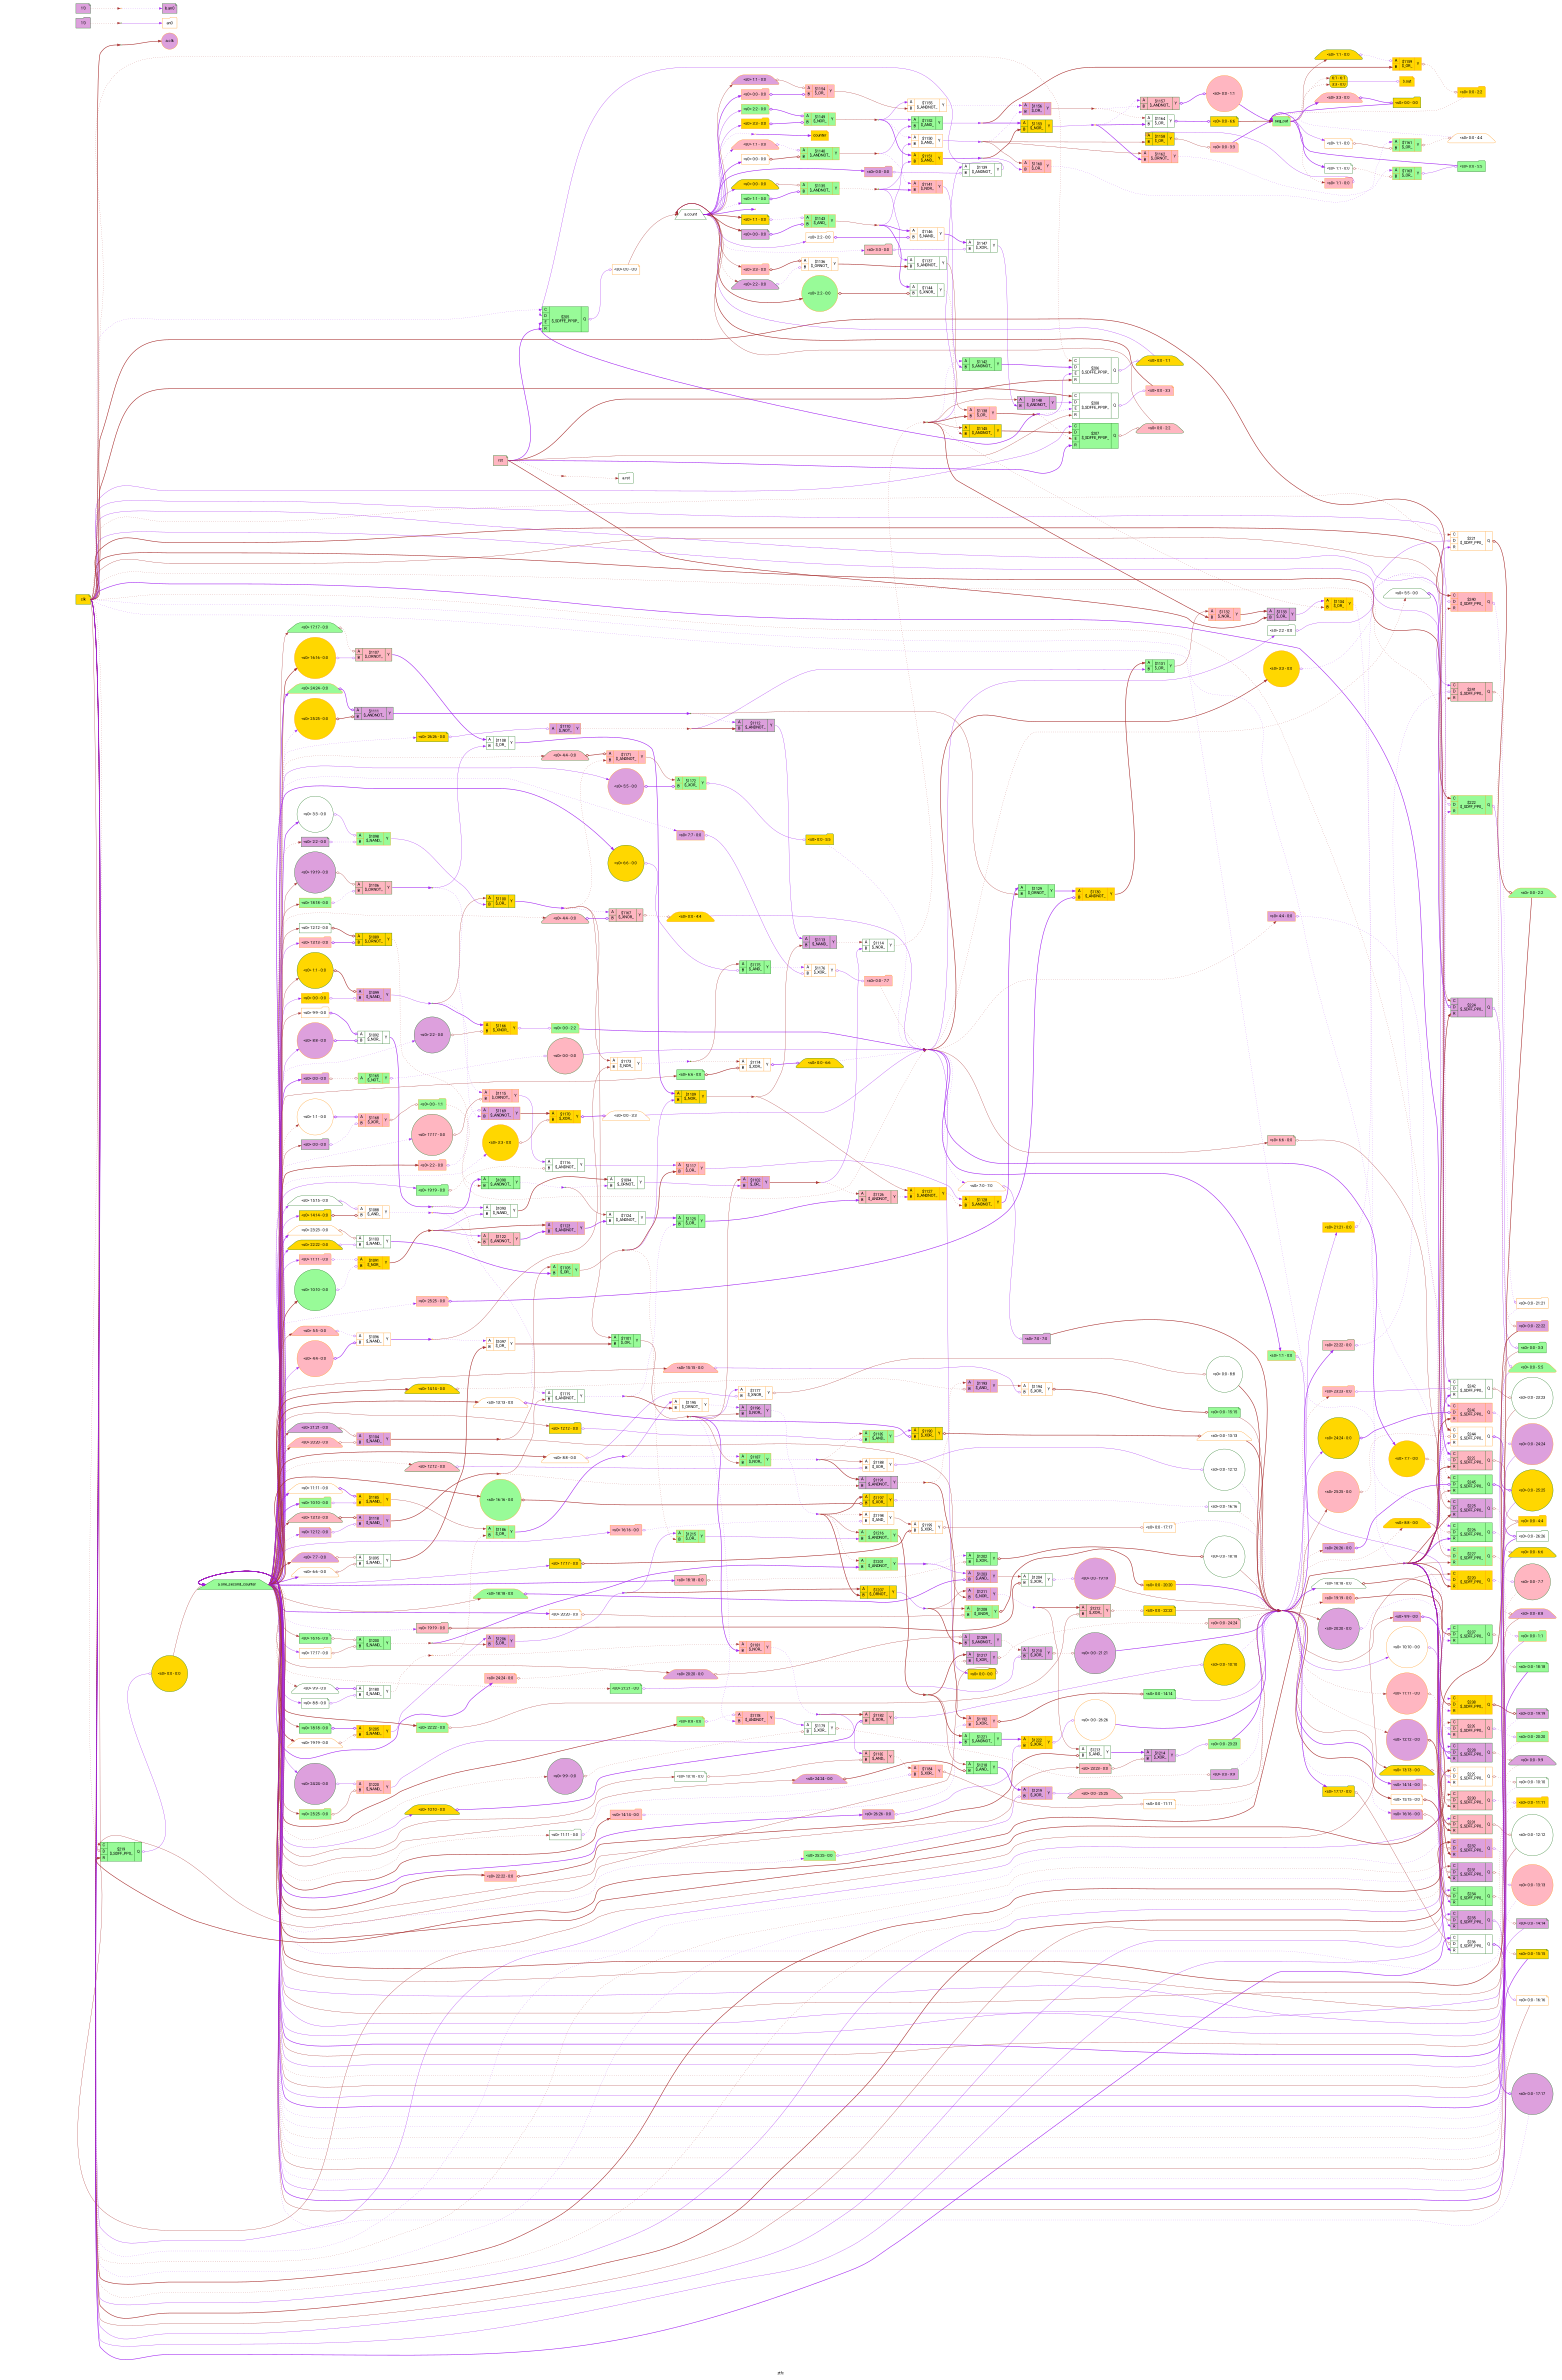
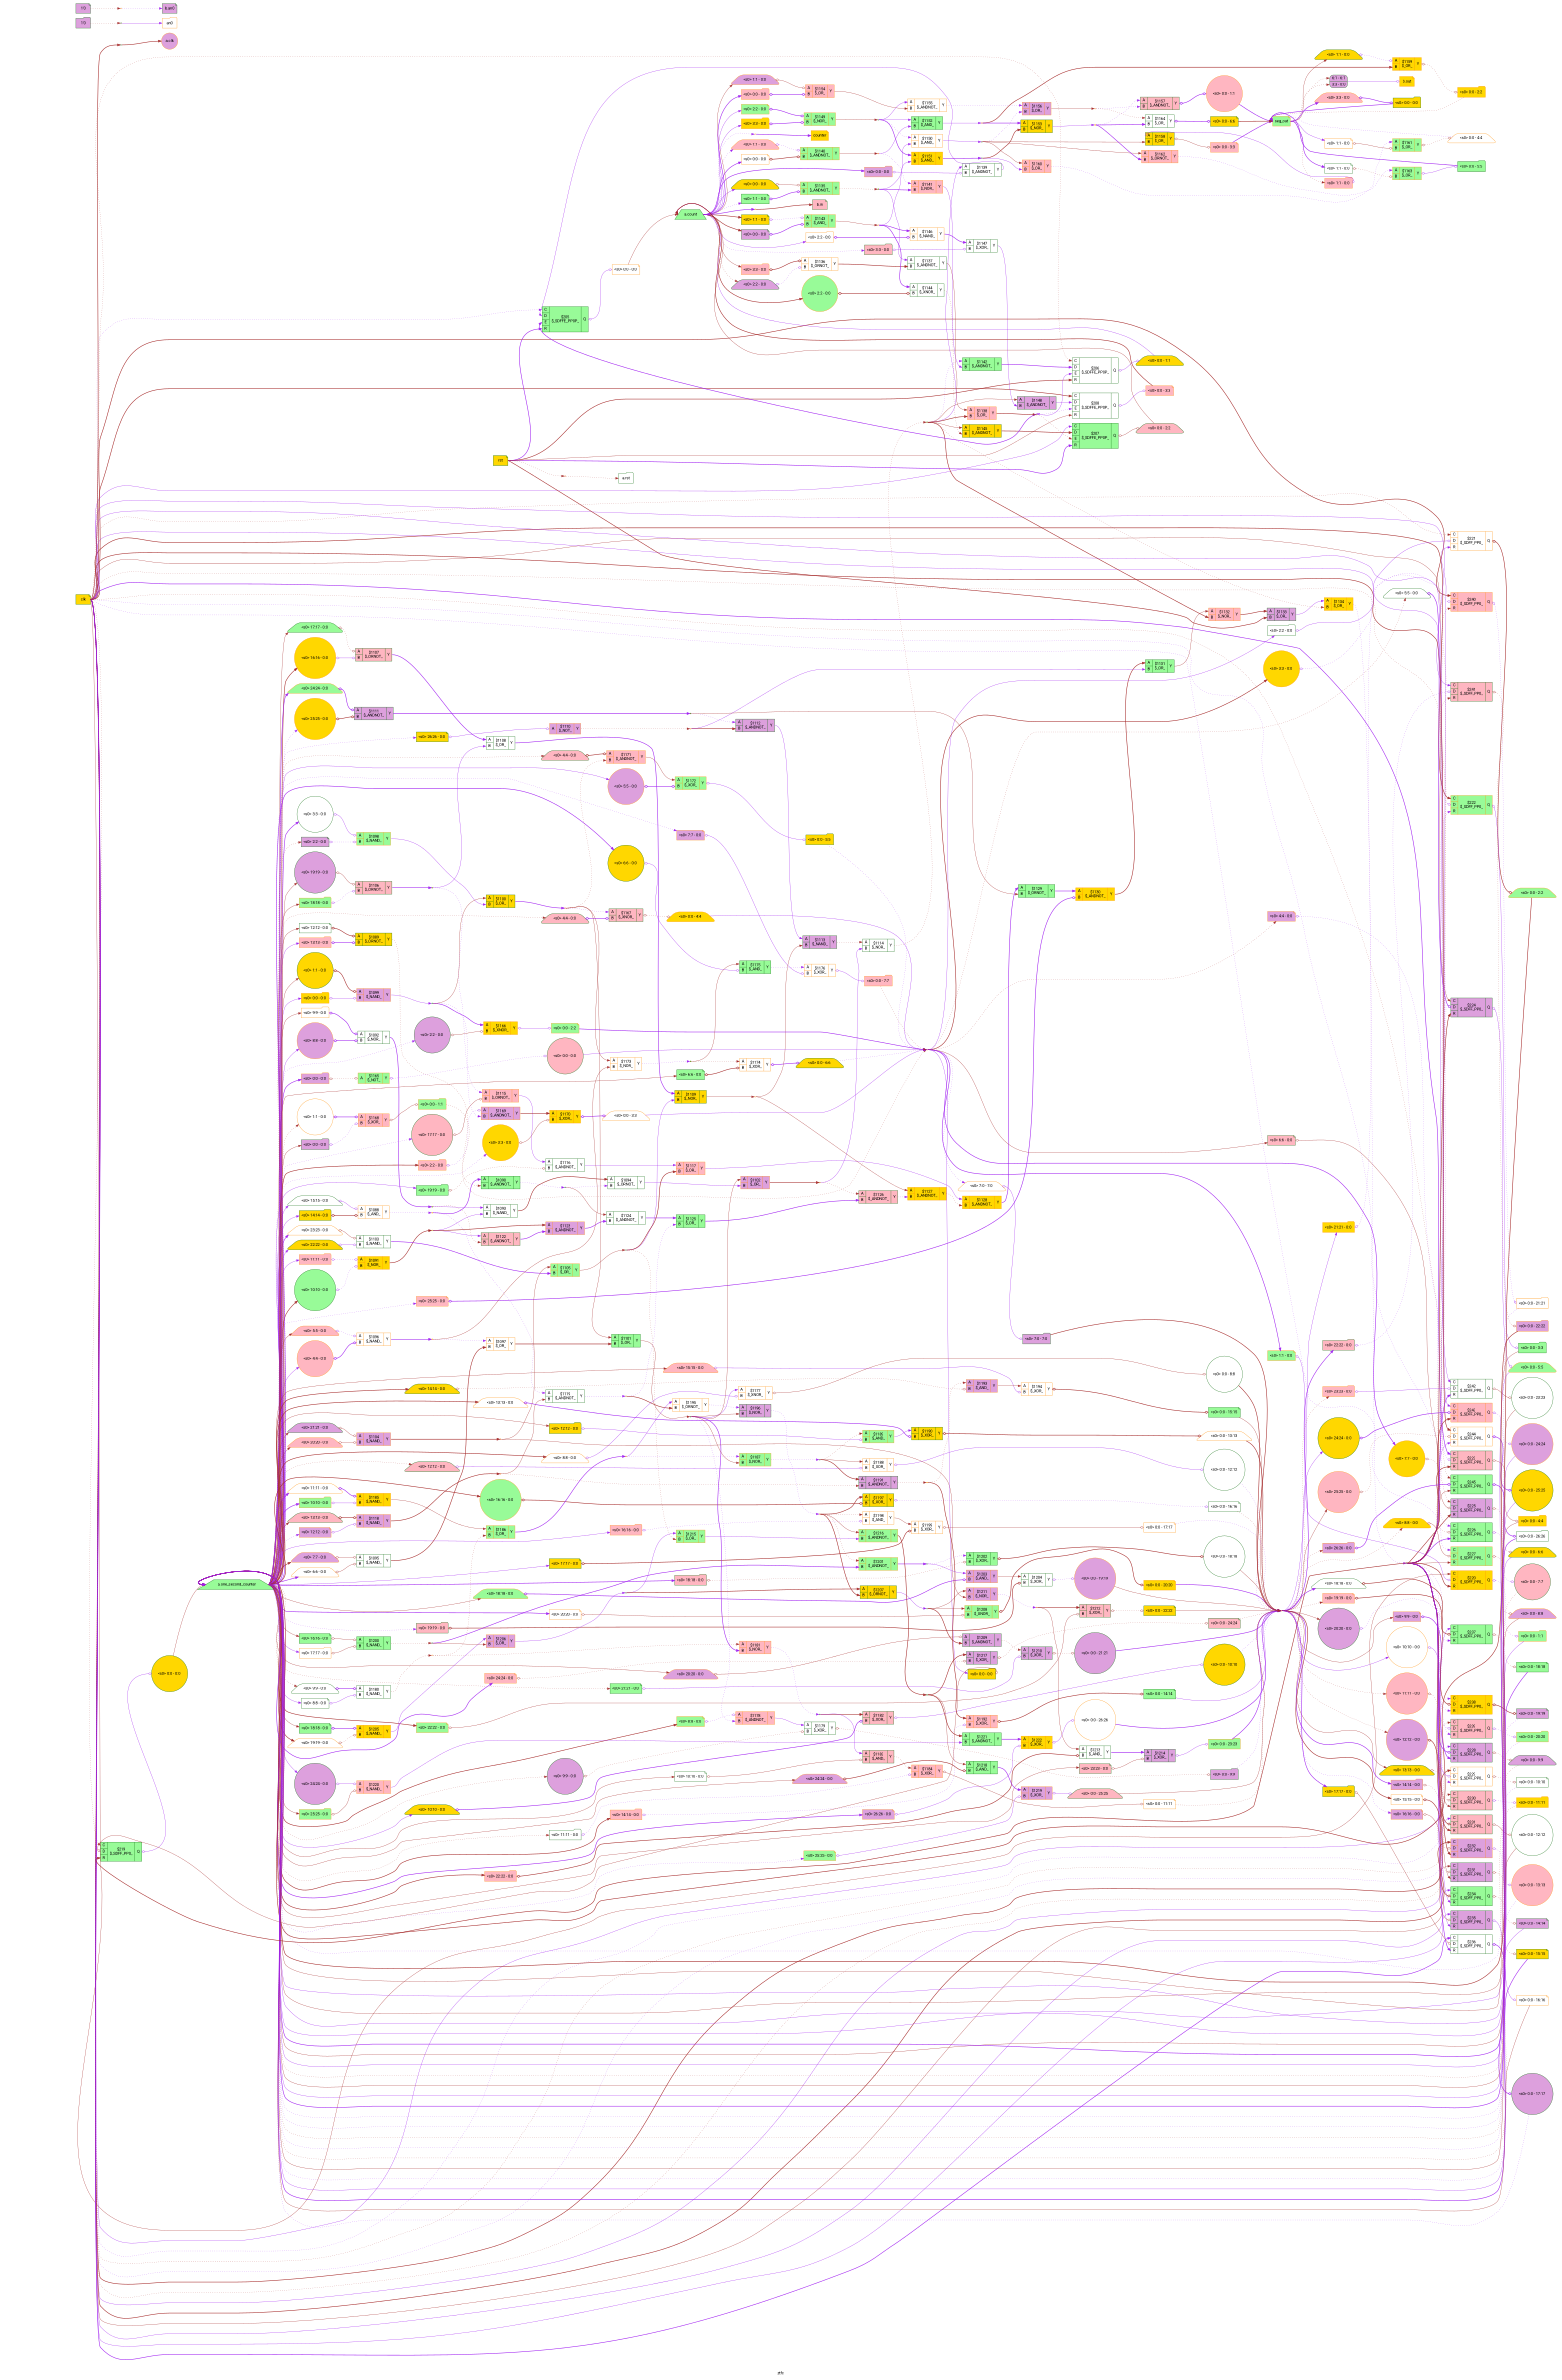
(1339, 81) -> (1339, 81)
none -> (820, 205)
(691, 215) -> (691, 215)
(501, 461) -> (501, 461)
